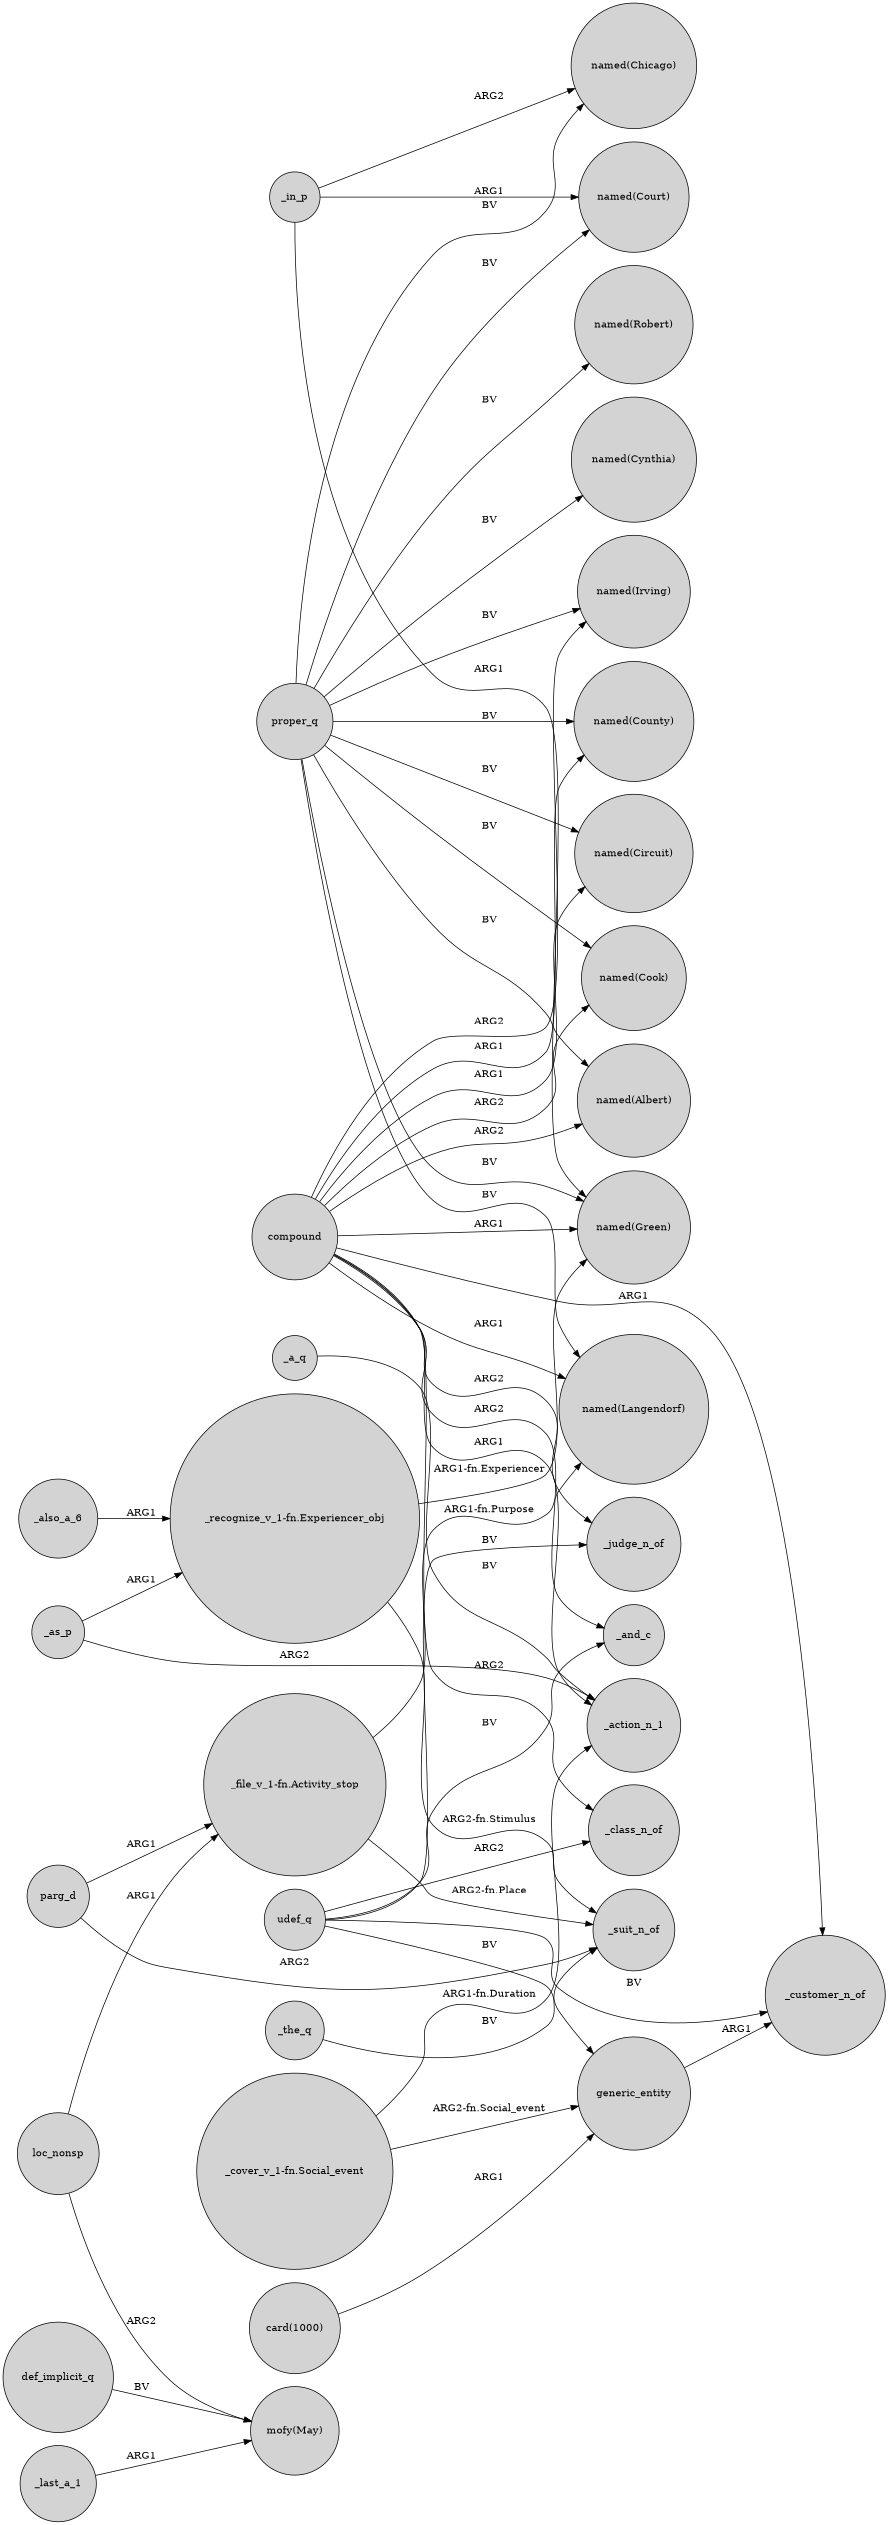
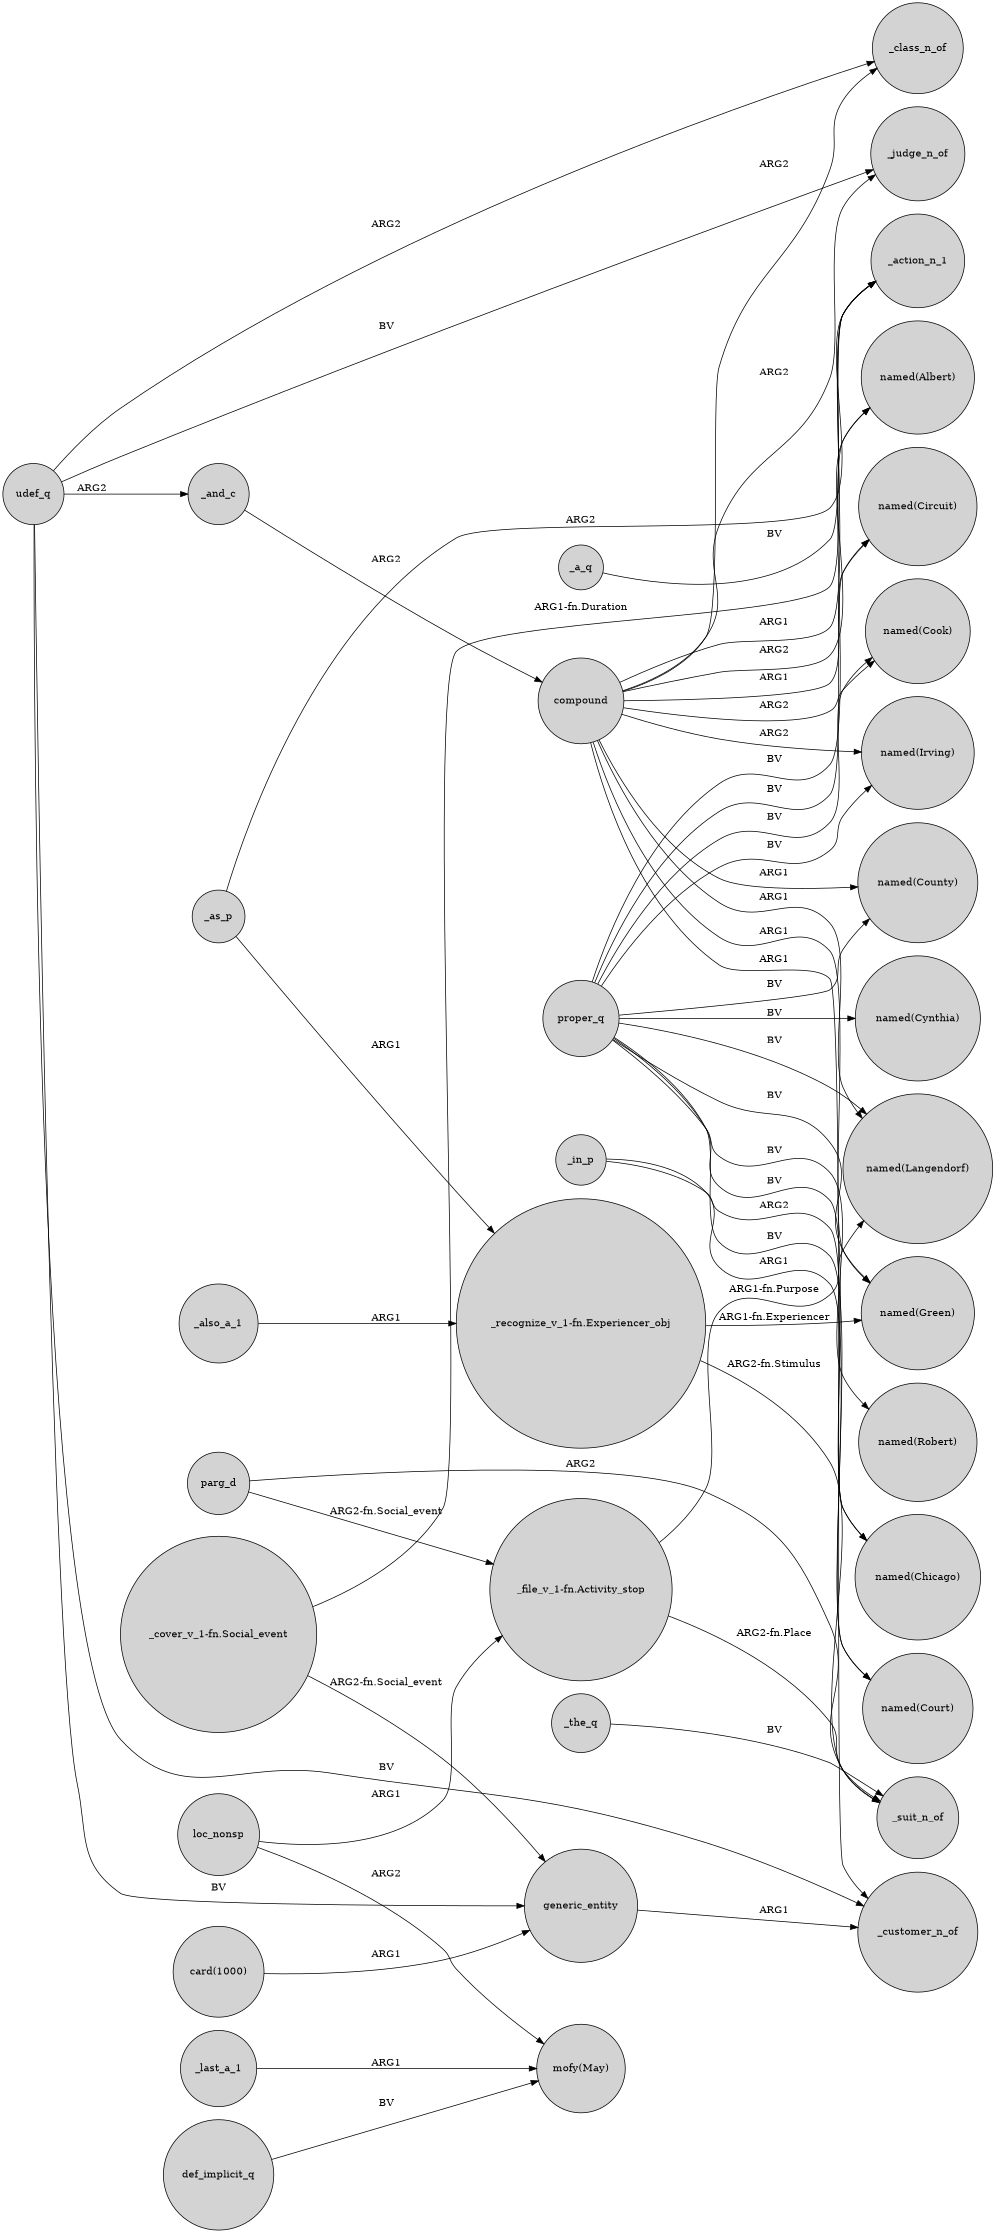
(495, 689) -> none
(495, 1422) -> (381, 594)
(58, 1519) -> (219, 1323)
(489, 1723) -> (92, 489)
(142, 1845) -> (386, 1512)
